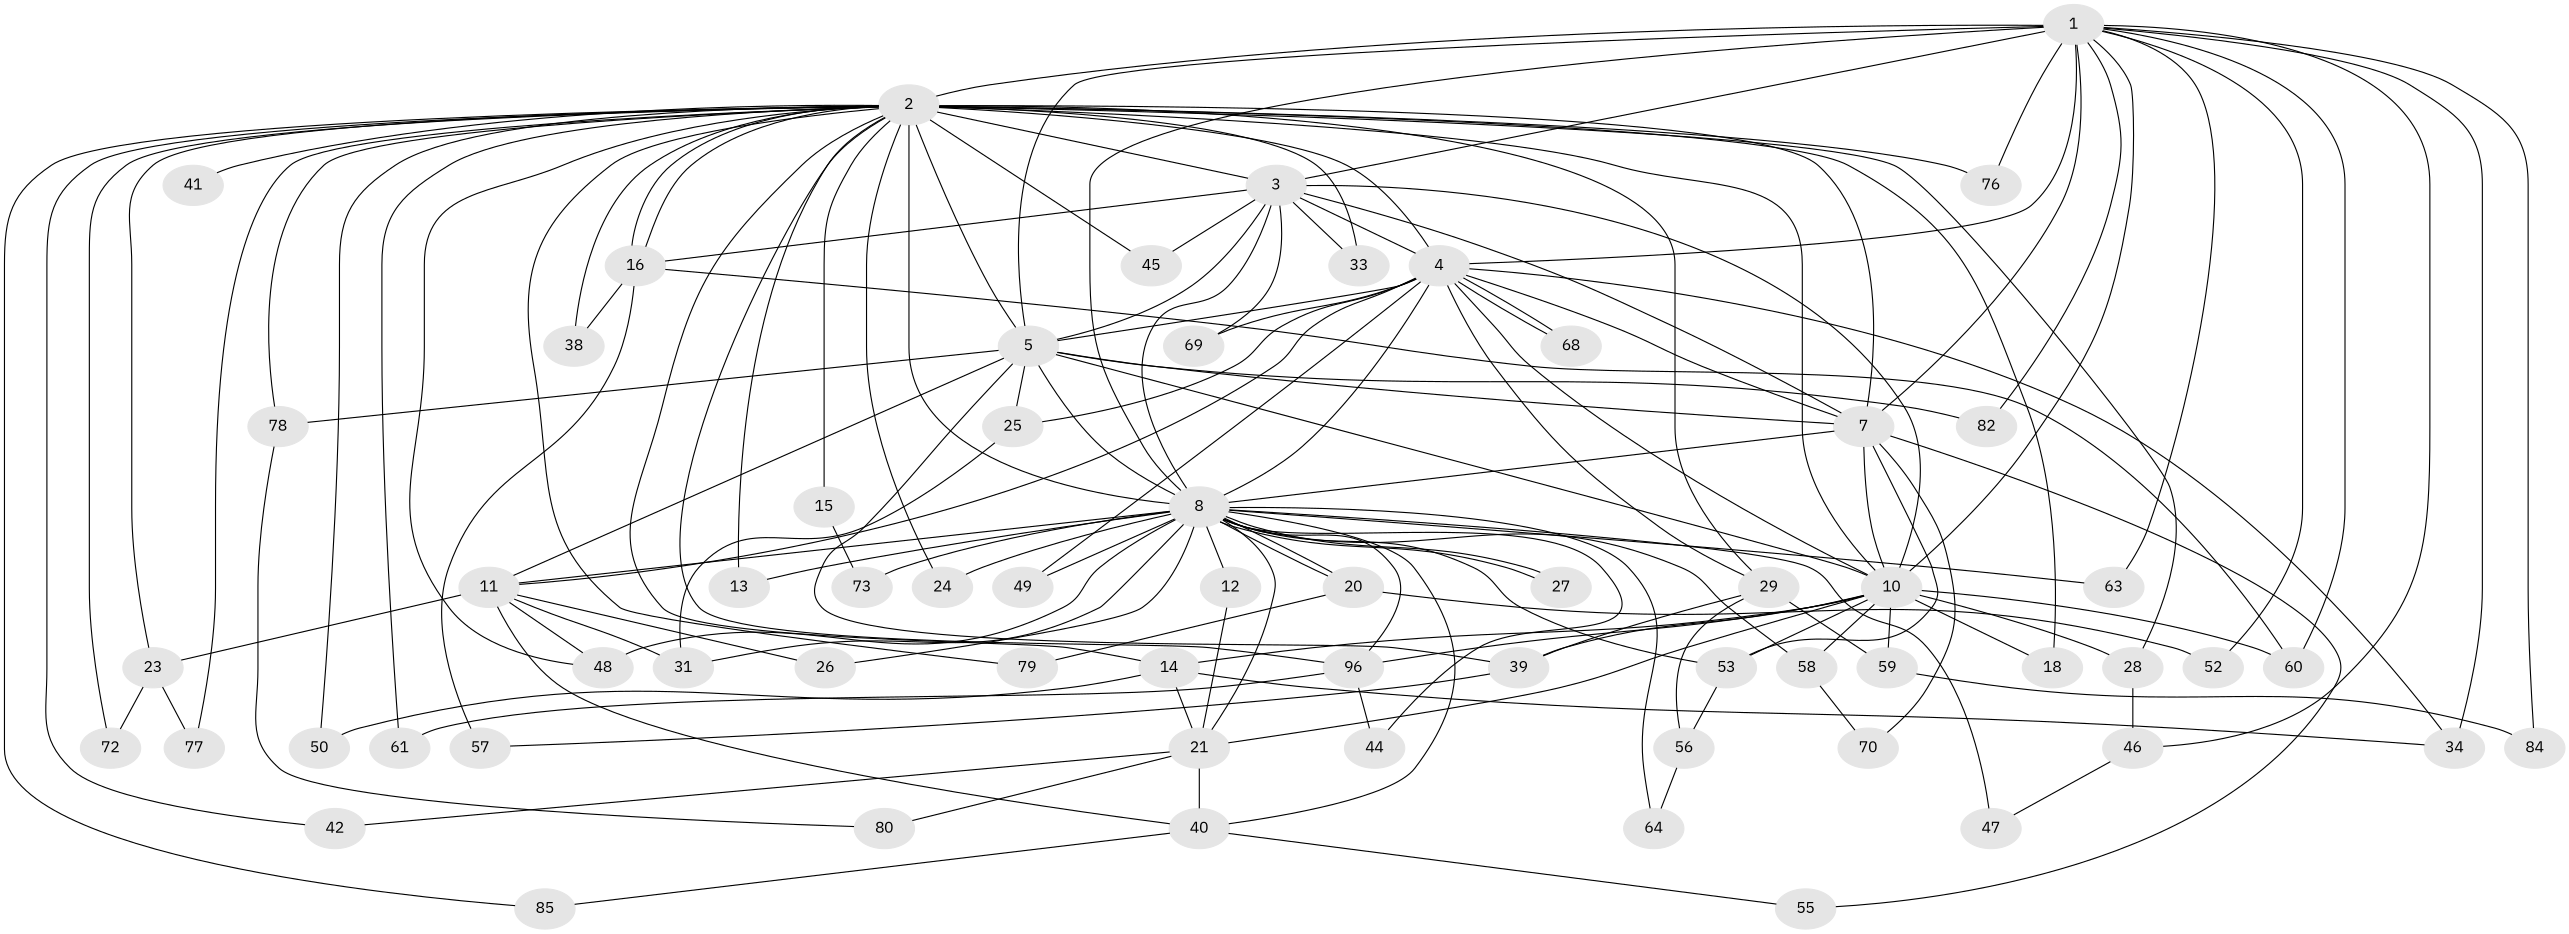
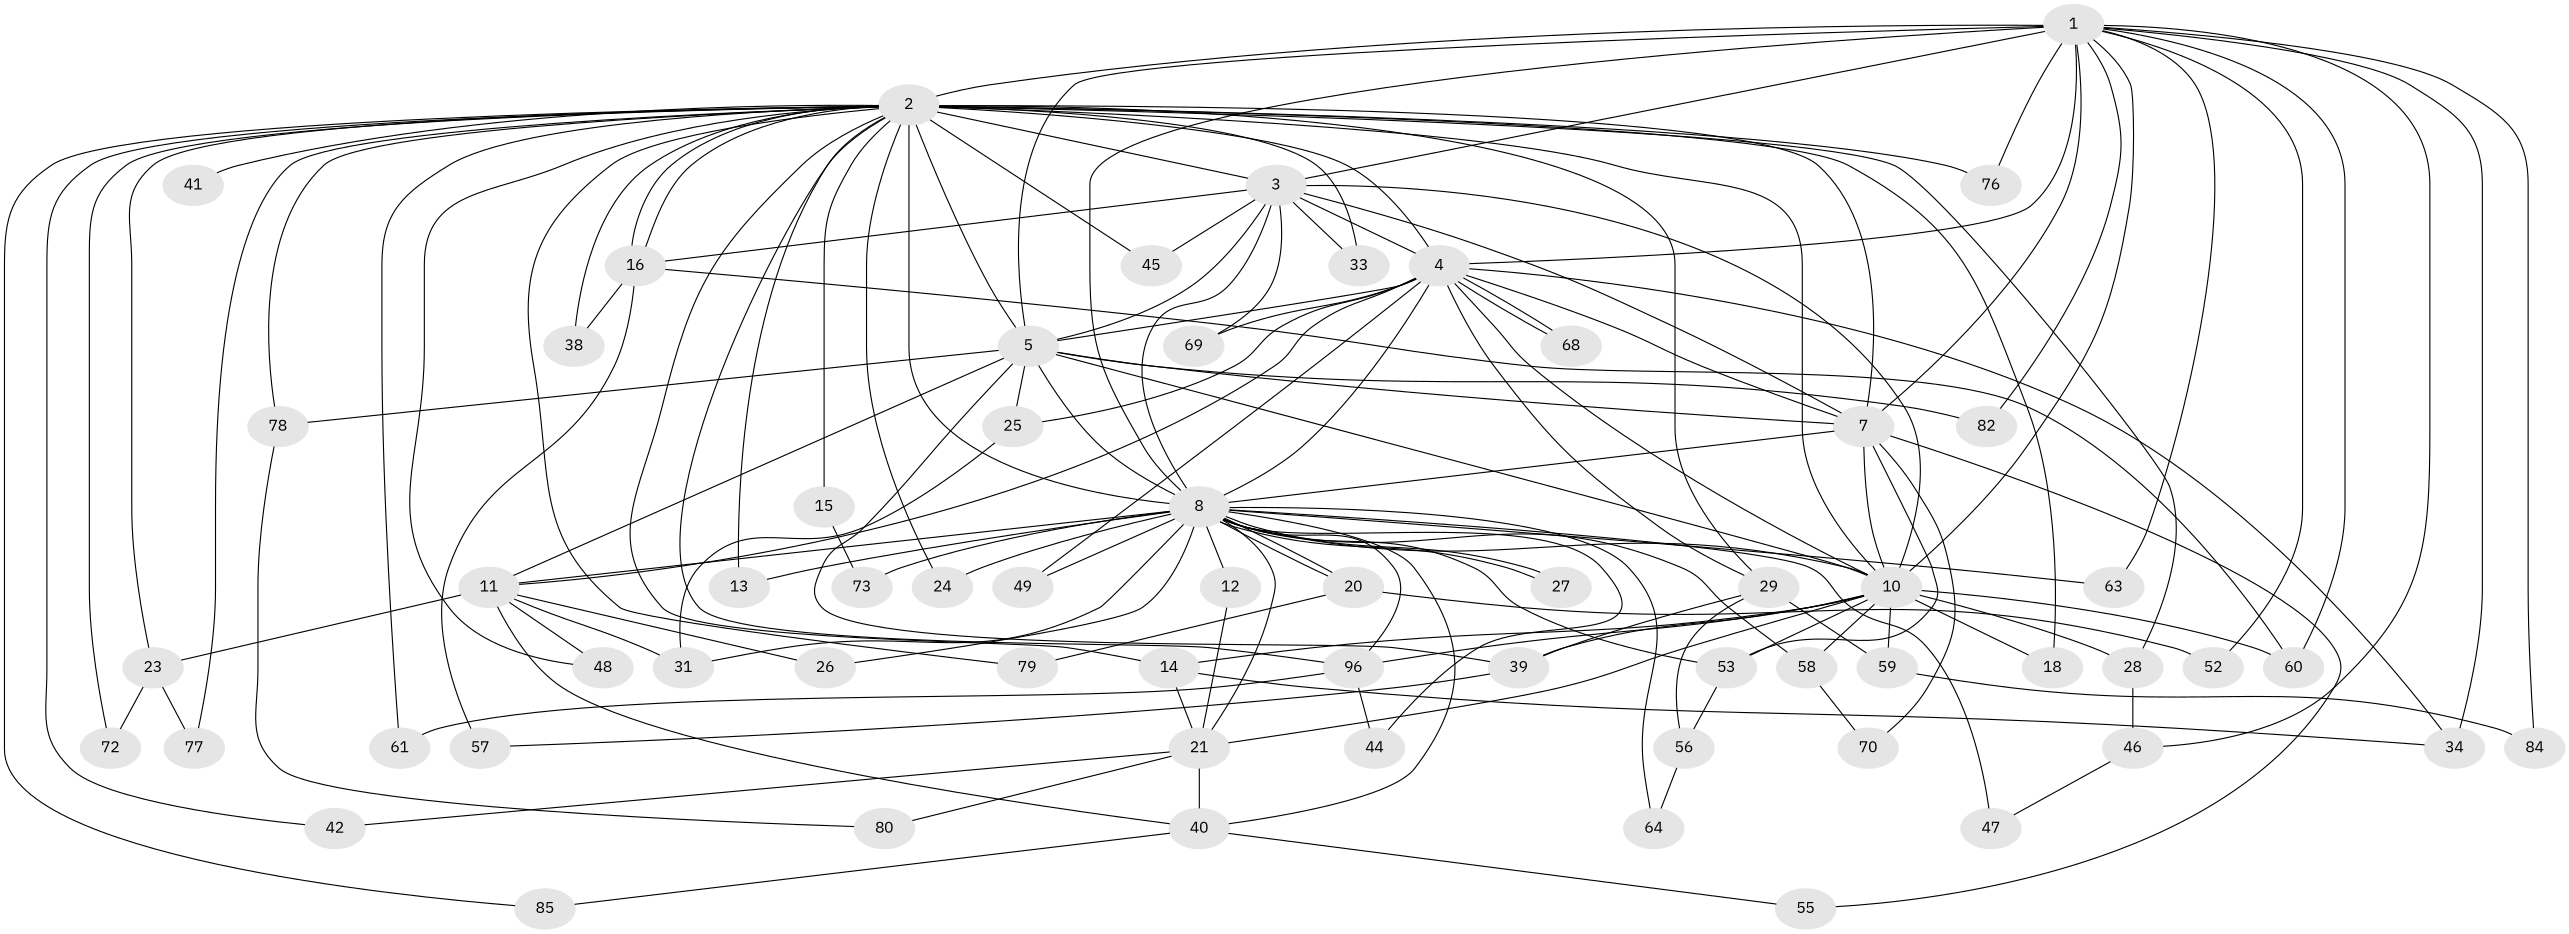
(1006, 631) -> (1529, 548)
(319, 748) -> none
